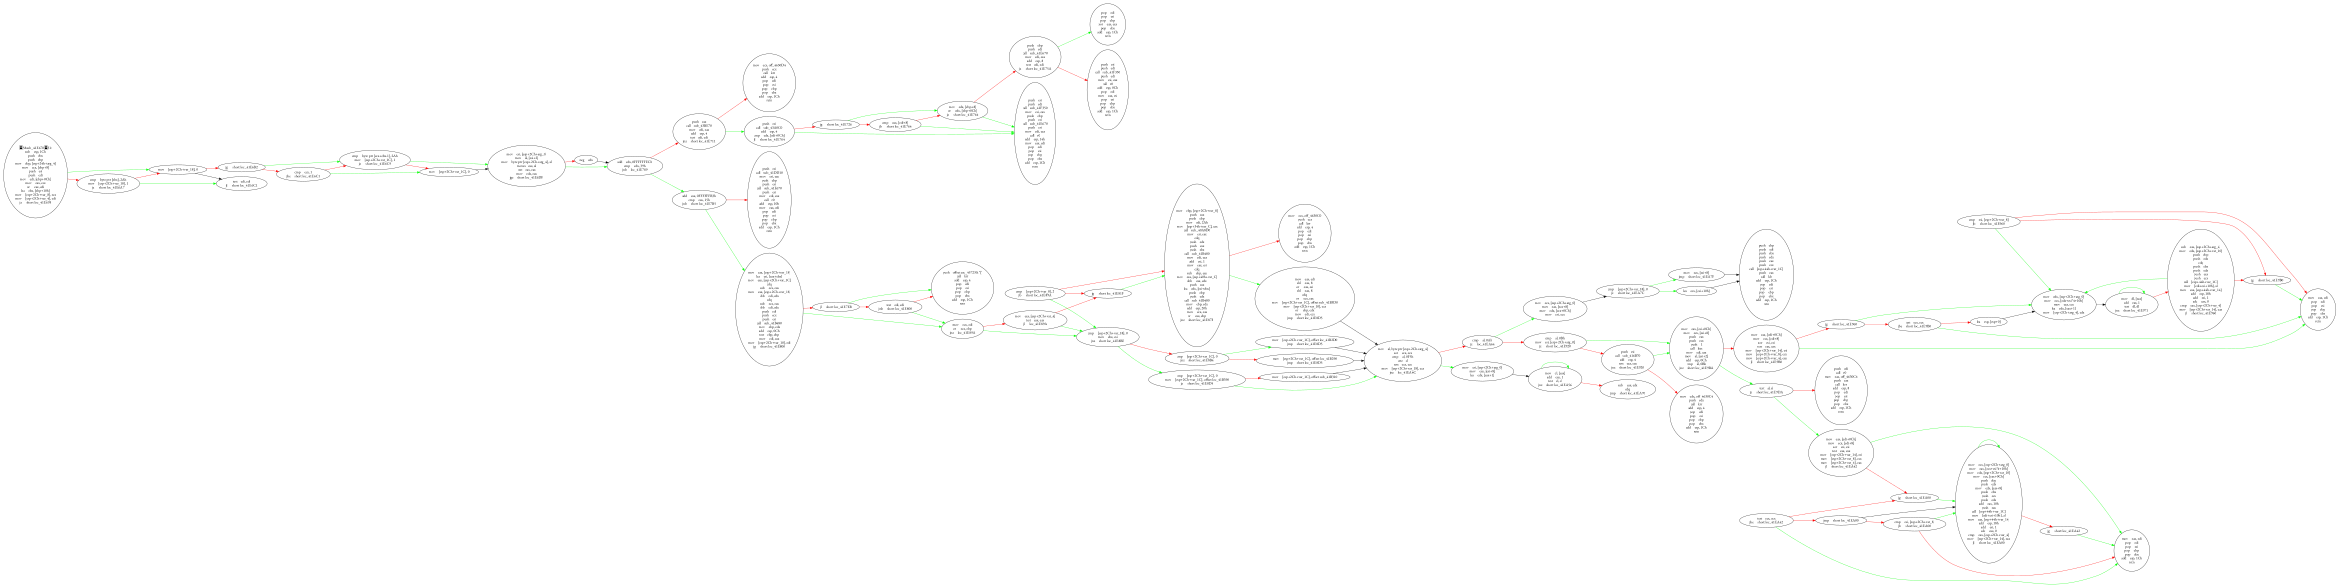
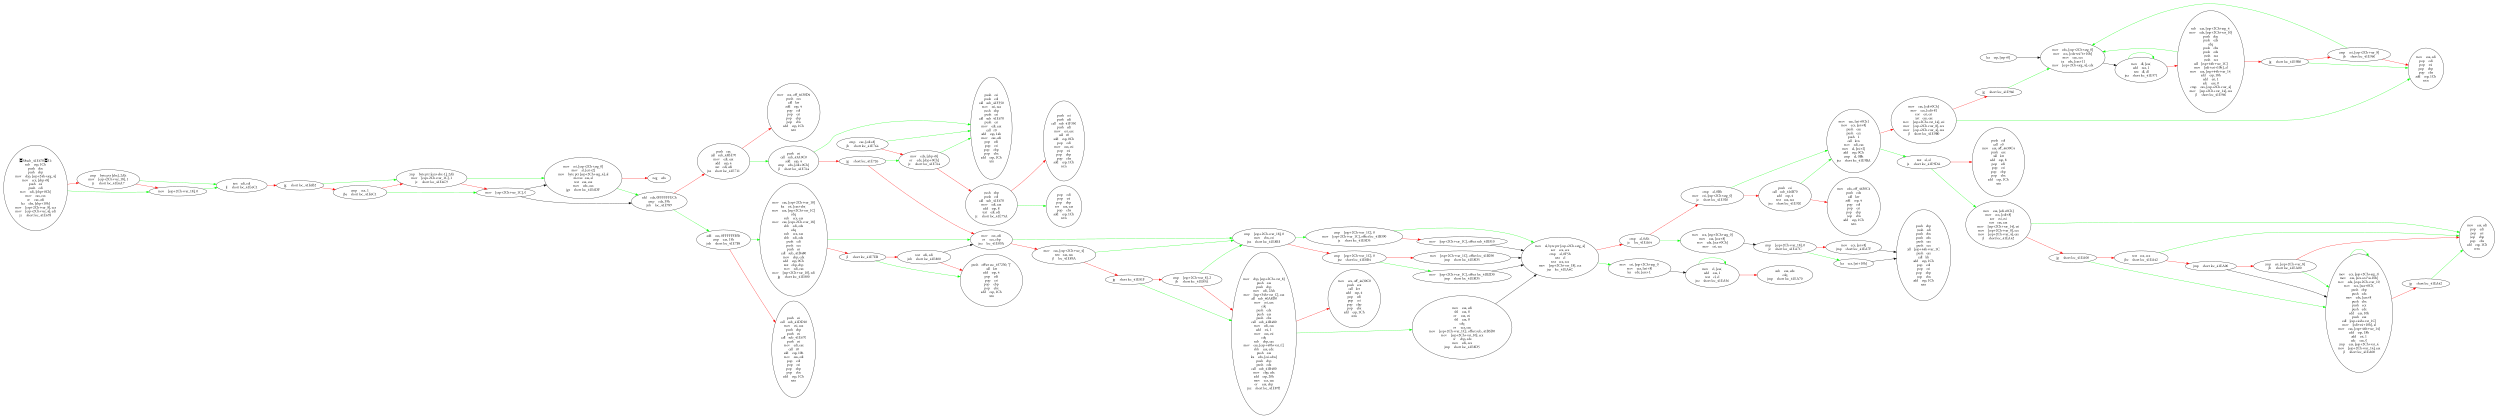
(863, 125) -> (918, 202)
(602, 162) -> (575, 203)
(211, 168) -> (271, 185)
(207, 176) -> (209, 188)
(2156, 219) -> (2317, 59)
(1661, 283) -> (1820, 247)
(1073, 293) -> (1156, 280)
(927, 317) -> (957, 249)
(1915, 324) -> none
(1841, 509) -> (2104, 258)
